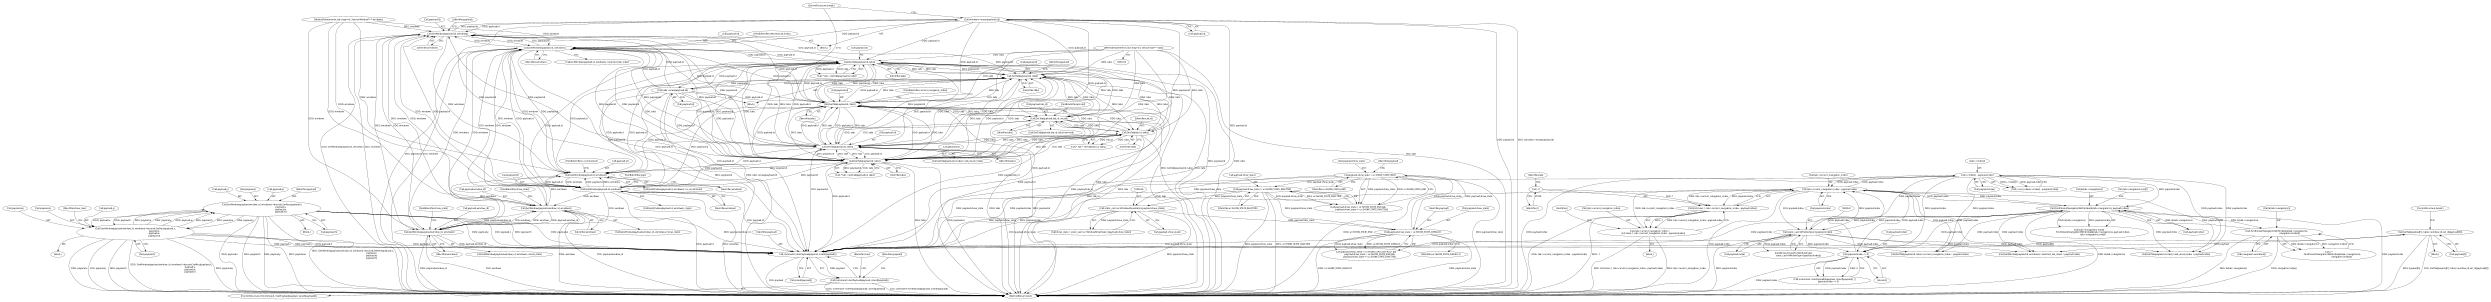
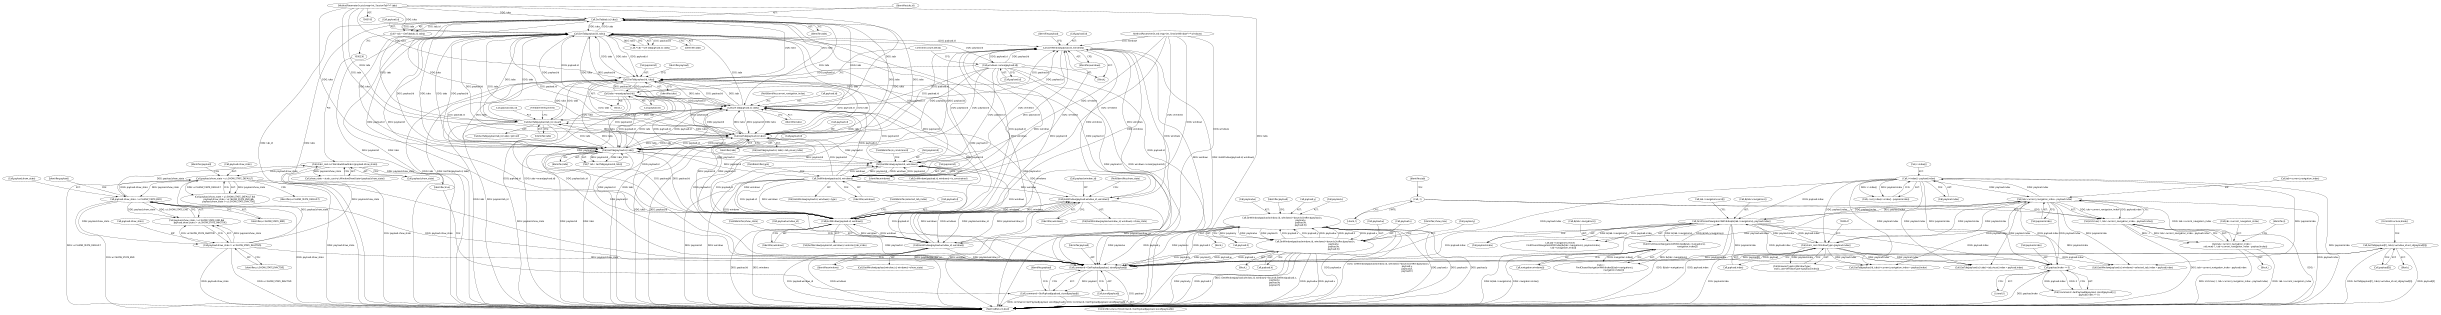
(1098, 136) -> (368, 38)
(1533, 208) -> (1352, 221)
(1030, 220) -> (1757, 233)
(1301, 220) -> (284, 172)
(971, 238) -> (406, 173)
